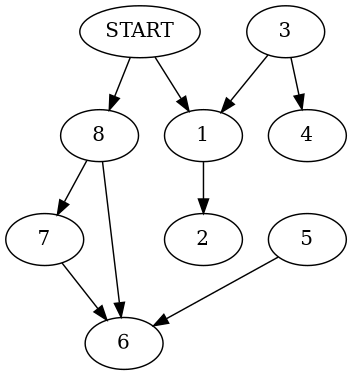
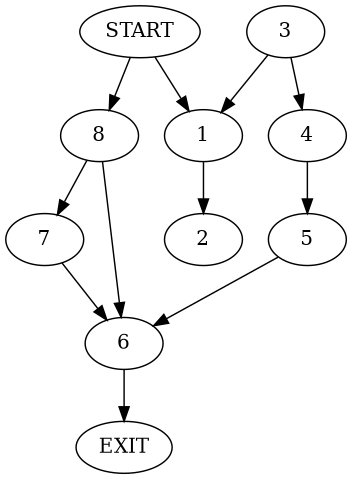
none -> (307, 181)
none -> (124, 447)
